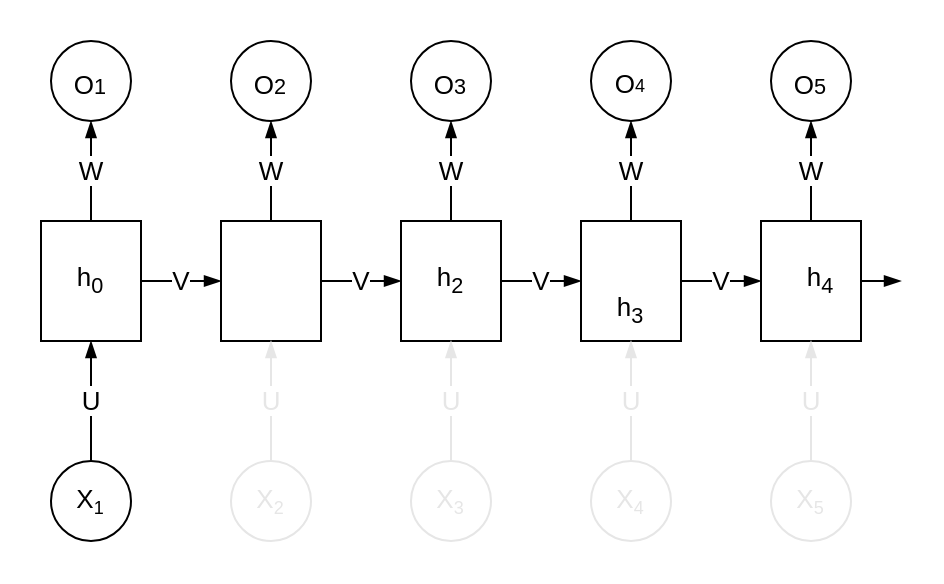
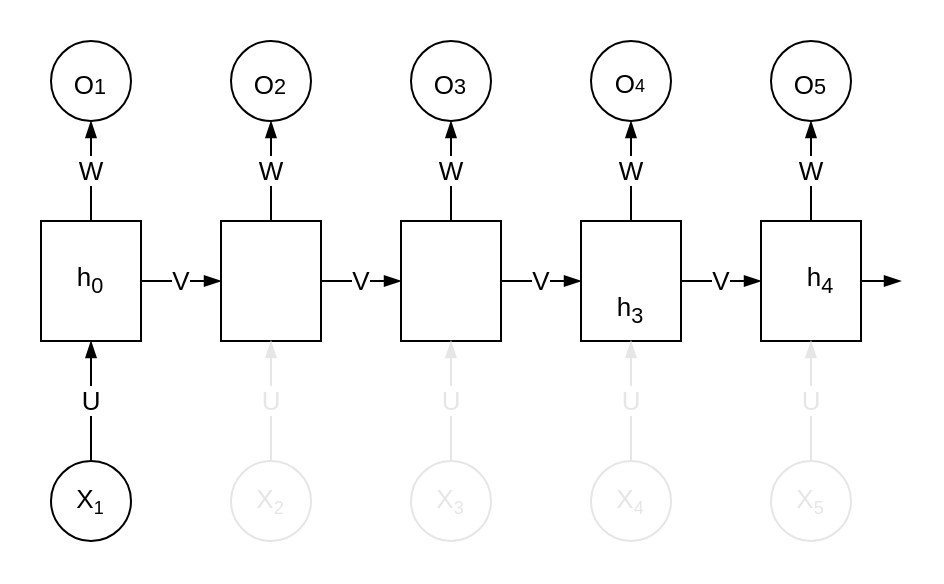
(451, 281) -> none
